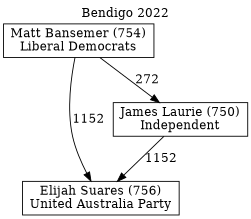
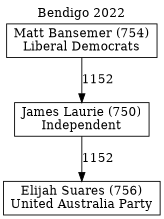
(148, 80) -> (98, 80)
(70, 117) -> none
